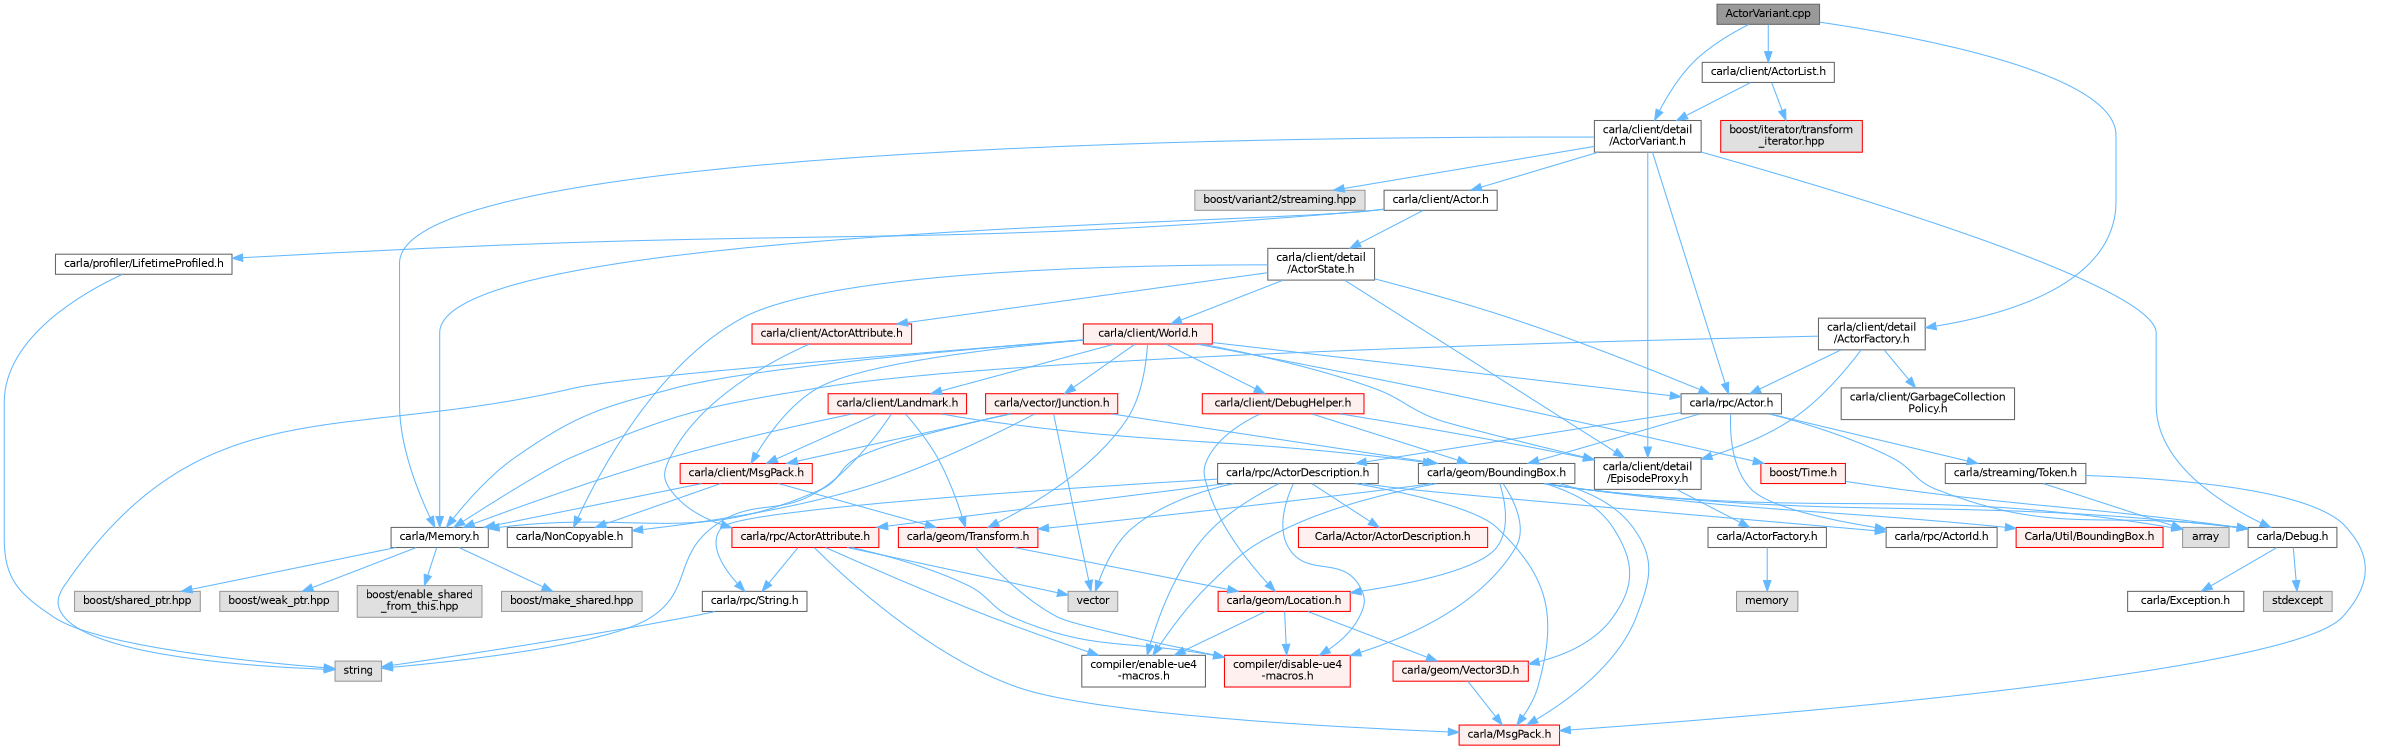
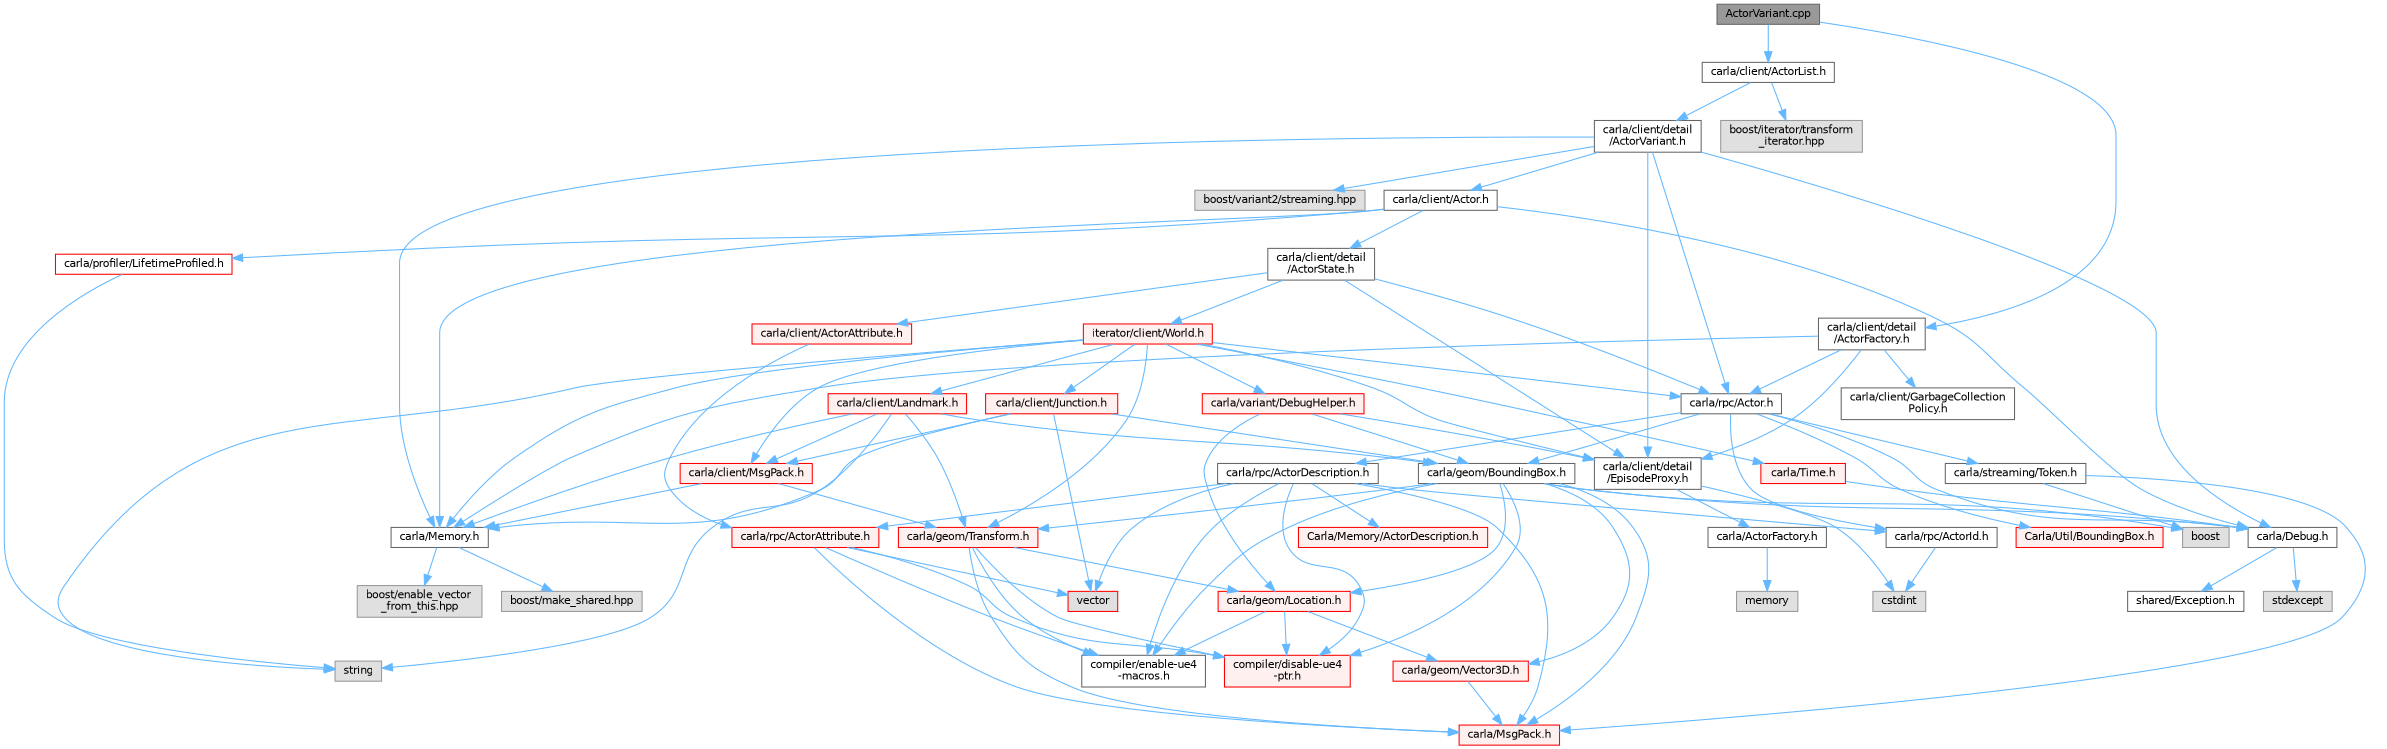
(1696, 59) -> none
(1792, 136) -> (1792, 136)
(144, 264) -> (144, 264)
none -> (1897, 302)
(1148, 334) -> (1148, 334)
(1052, 404) -> (1052, 404)
(1283, 404) -> (1283, 404)
(1803, 474) -> (1803, 474)
(1844, 514) -> (1884, 480)
(570, 537) -> none
(1393, 537) -> (1393, 537)
(2206, 537) -> (2206, 537)
(137, 601) -> none
(279, 601) -> none
(420, 601) -> (420, 601)
(755, 601) -> none
(1093, 601) -> (1093, 601)
none -> (1899, 601)
(2186, 601) -> (2186, 601)
none -> (1017, 612)
(1287, 671) -> (1287, 671)
none -> (1113, 699)
